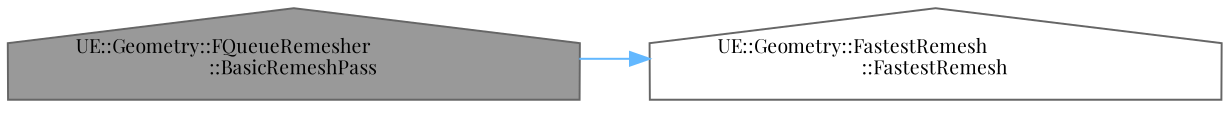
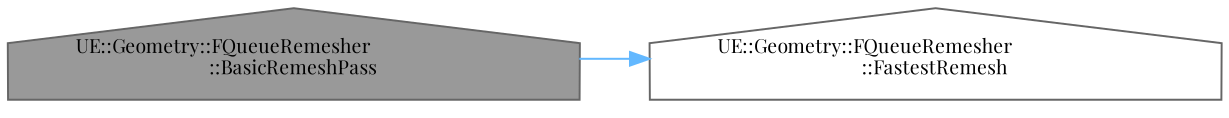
(936, 59) -> (936, 59)
